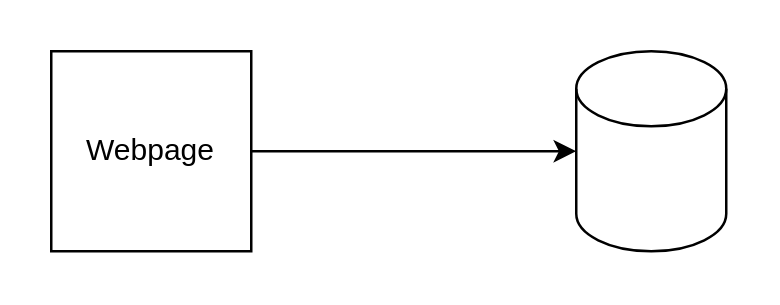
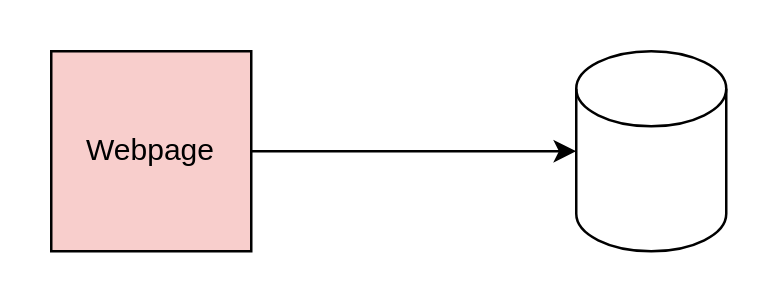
(151, 151) -> (151, 151)
